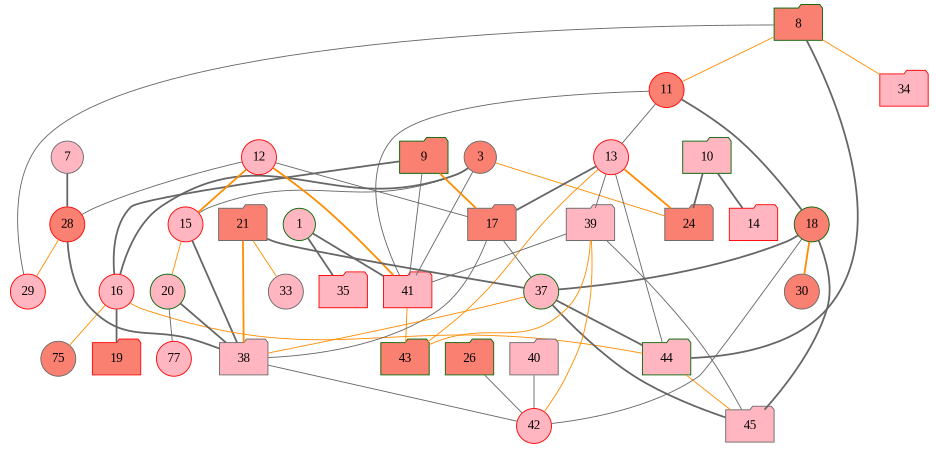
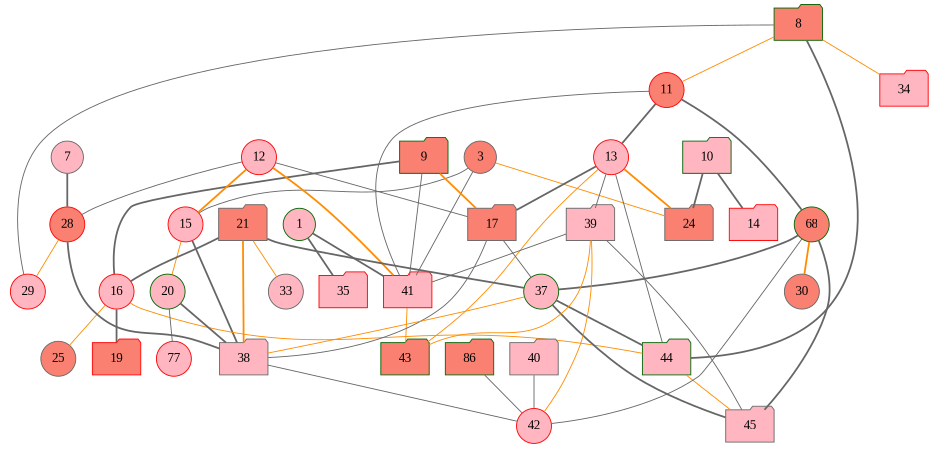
(639, 124) -> (639, 124)
(253, 177) -> (170, 260)
(812, 224) -> (812, 224)
(58, 359) -> (58, 359)
(470, 359) -> (470, 359)
